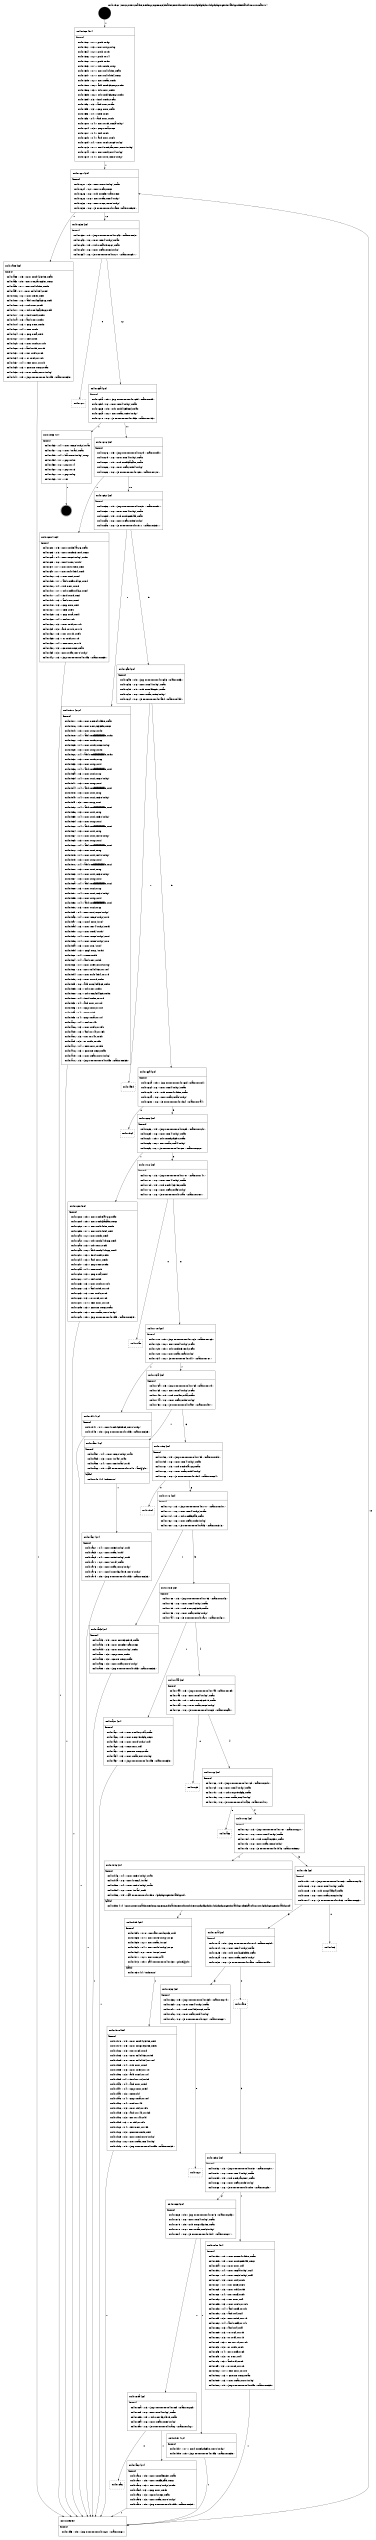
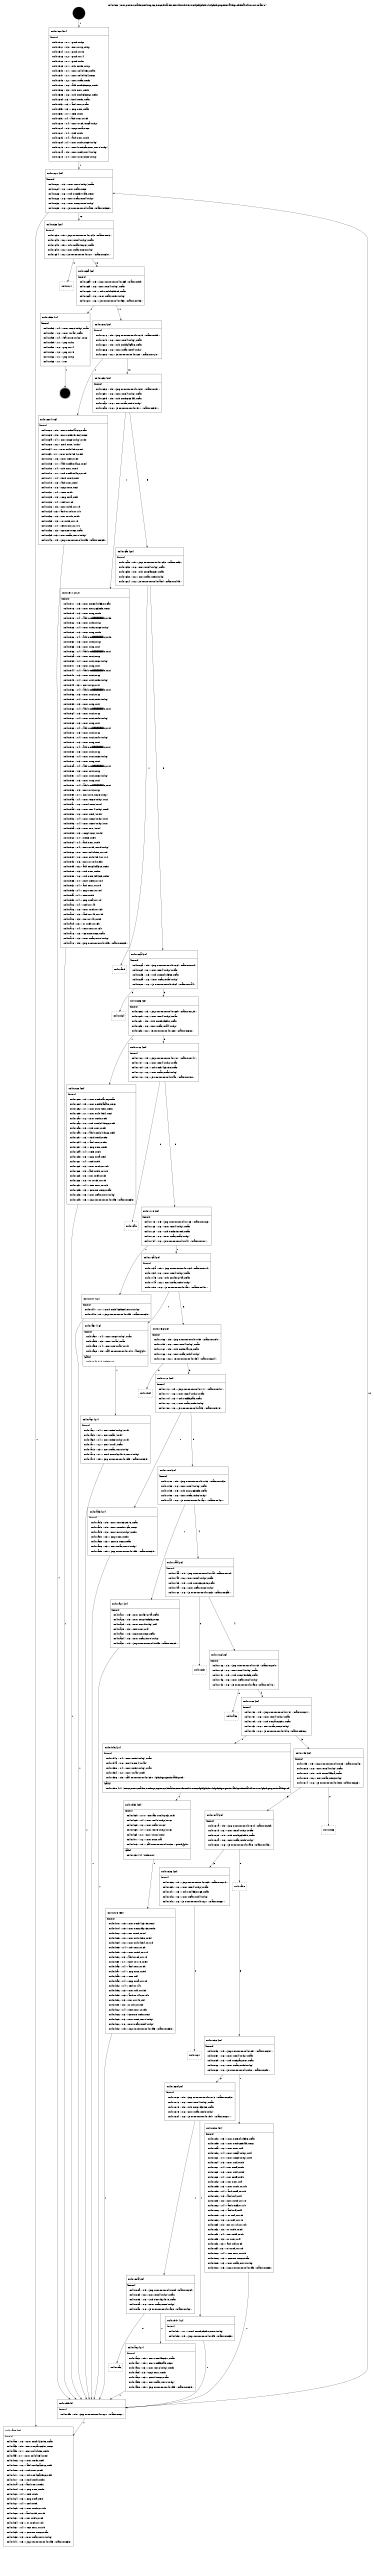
(37, 1455) -> (79, 2427)
